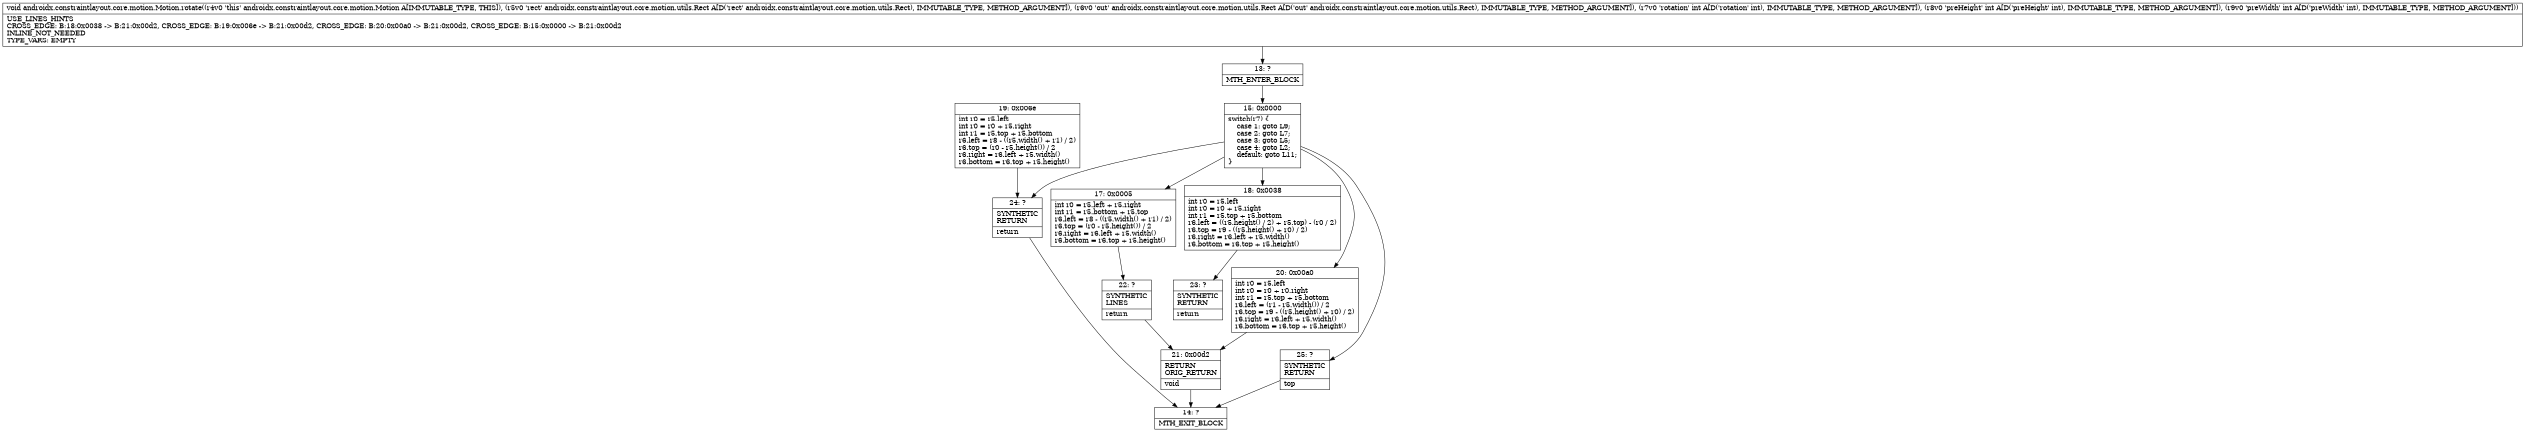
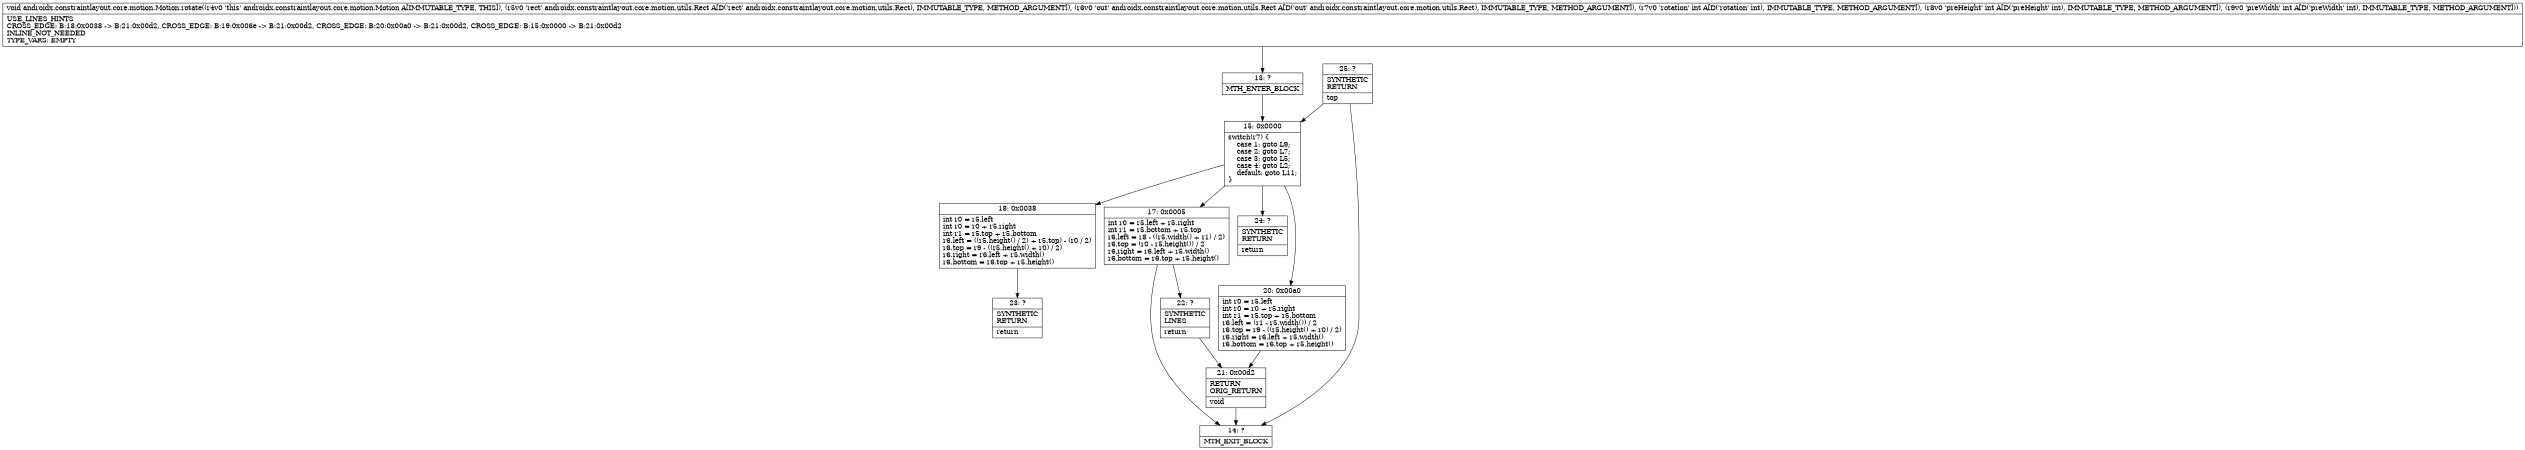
(1017, 136) -> none
(1383, 243) -> (1314, 111)
(1272, 291) -> (1259, 309)
(1094, 328) -> (1158, 354)
